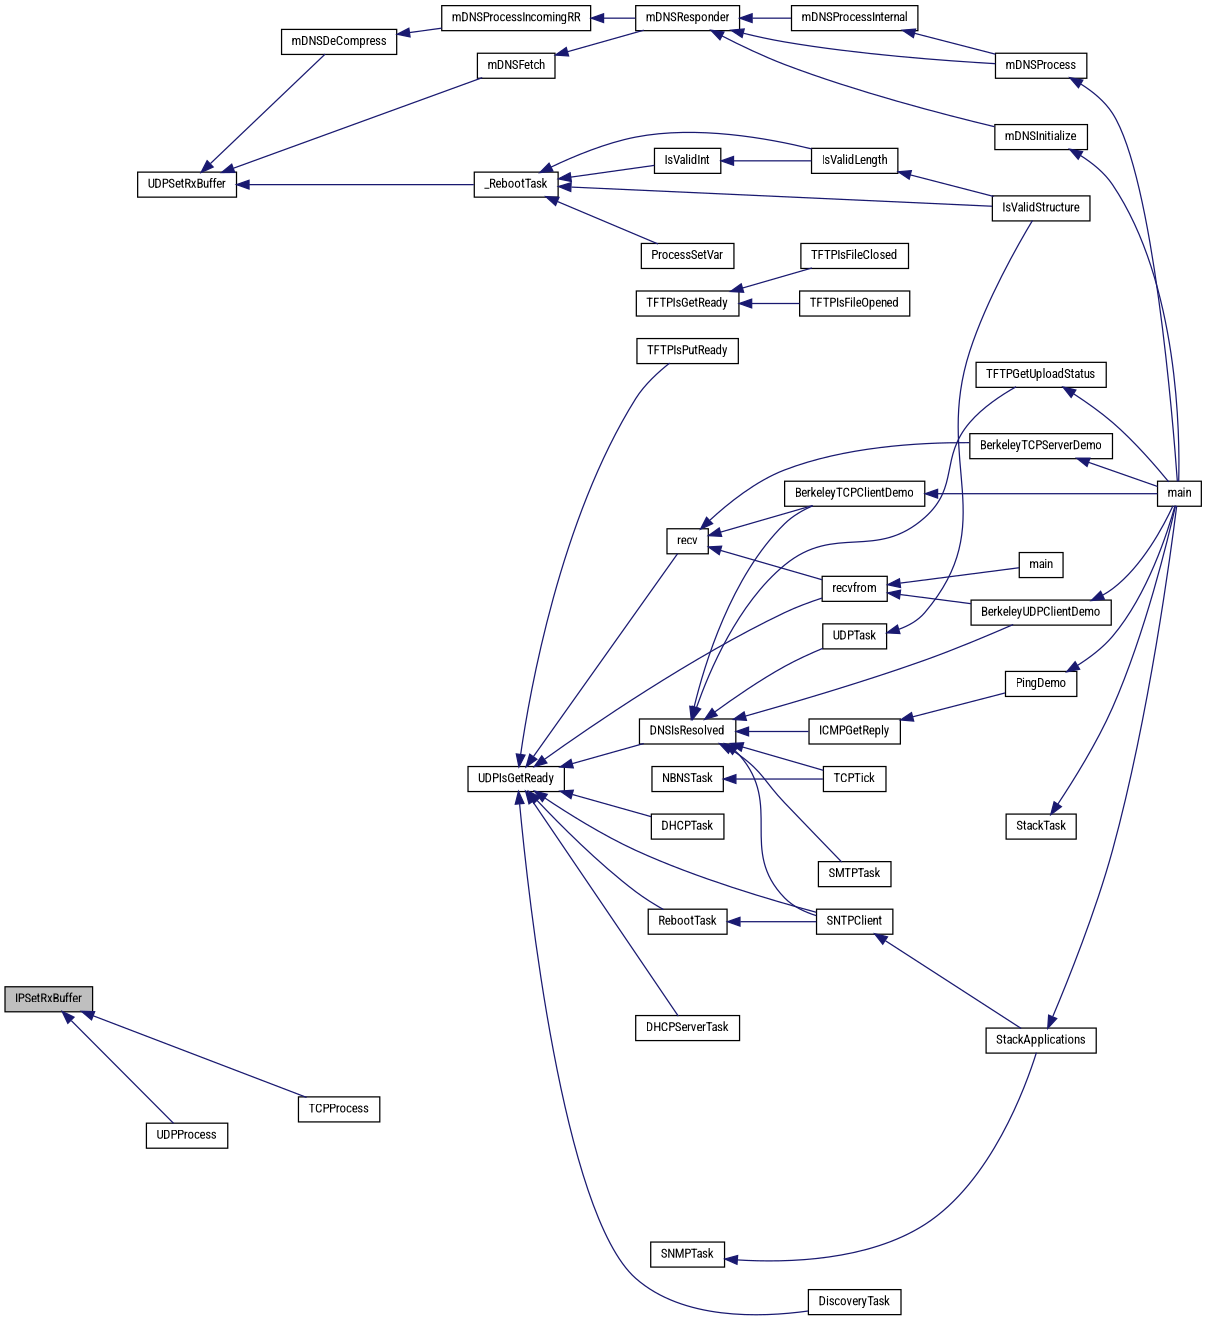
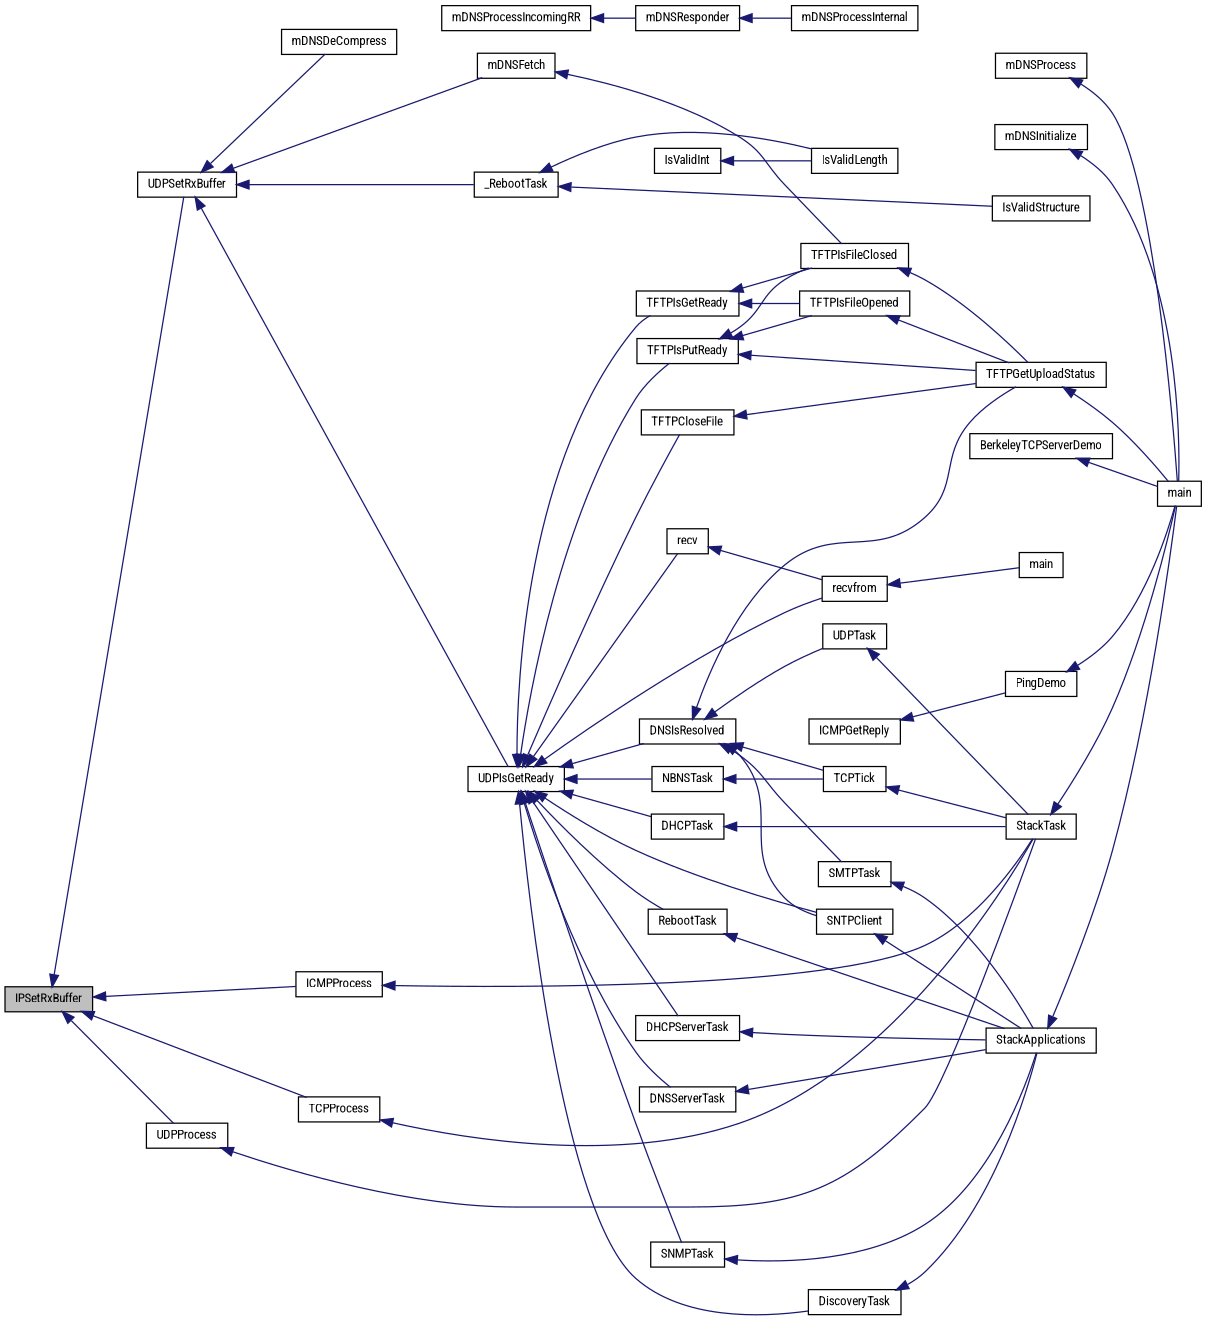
(426, 30) -> none
(606, 41) -> (717, 124)
(955, 44) -> none
(869, 53) -> none
(856, 89) -> none
(613, 171) -> none
(952, 186) -> none
(688, 256) -> none
none -> (768, 294)
none -> (973, 313)
none -> (777, 326)
none -> (954, 341)
none -> (863, 363)
(959, 418) -> (952, 736)
none -> (688, 422)
(831, 456) -> none
none -> (355, 487)
(855, 494) -> none
none -> (545, 521)
none -> (119, 586)
(1041, 613) -> none
(779, 731) -> none
none -> (615, 779)
none -> (952, 804)
none -> (871, 827)
(778, 922) -> (870, 983)
none -> (978, 948)
none -> (339, 984)
none -> (600, 1024)
none -> (863, 1037)
none -> (688, 1099)
none -> (769, 1110)
none -> (990, 1179)
none -> (736, 1205)
